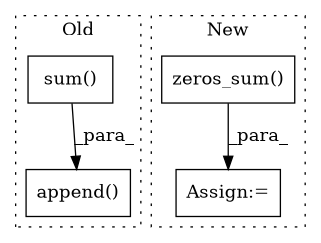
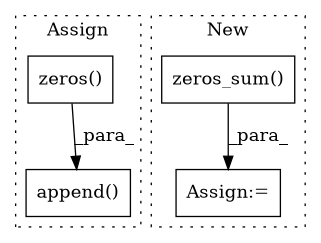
(78, 31) -> (78, 31)
(70, 80) -> (70, 80)
